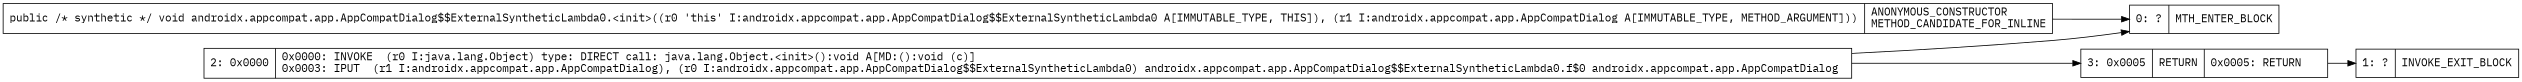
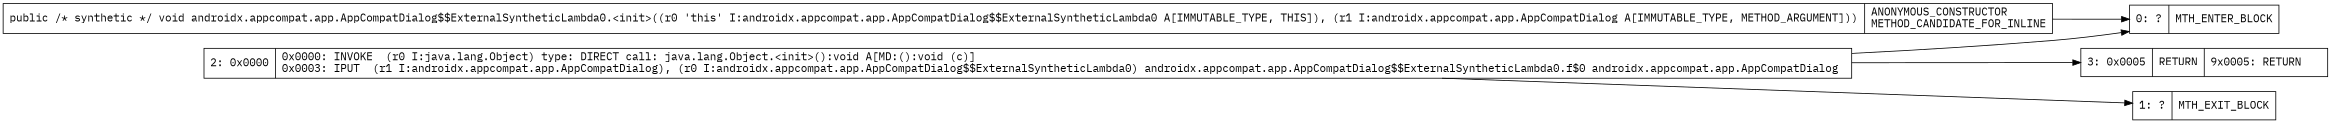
(2266, 63) -> (2266, 62)
(2338, 63) -> (1783, 91)
(2457, 63) -> (2224, 105)
